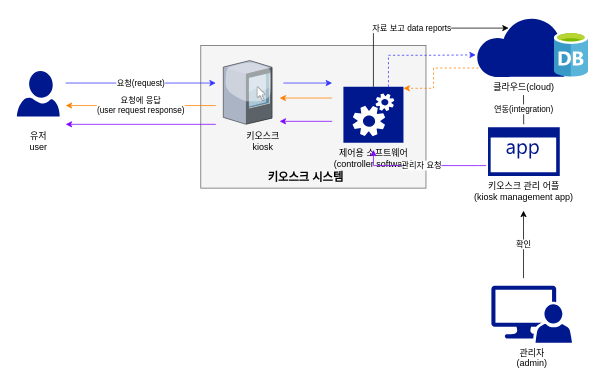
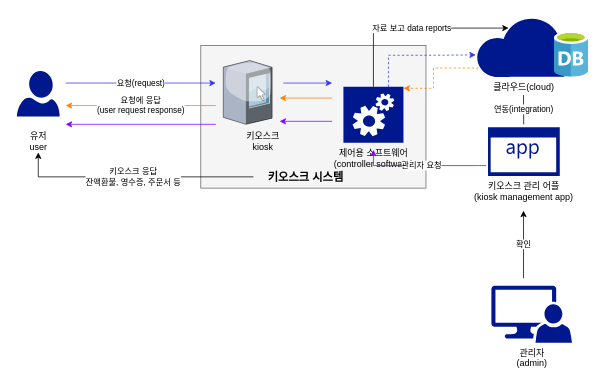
none -> (133, 177)
